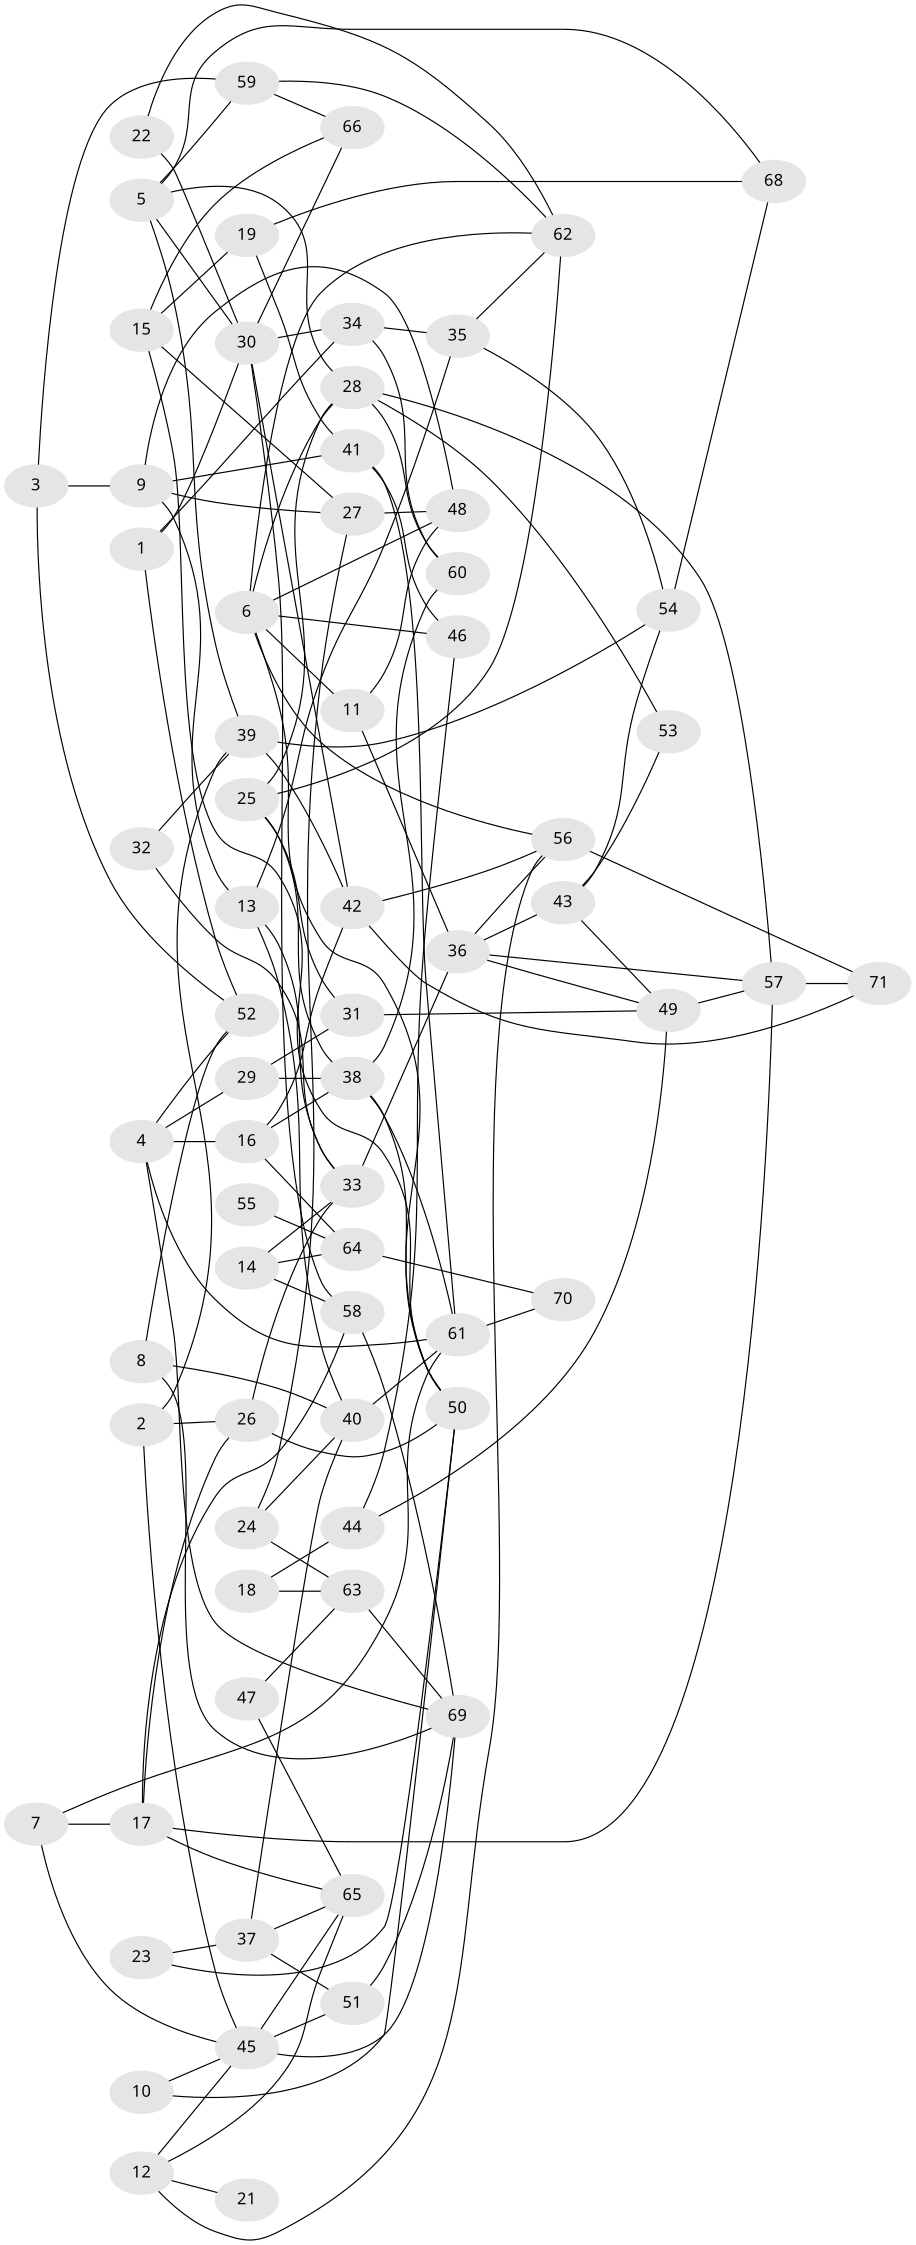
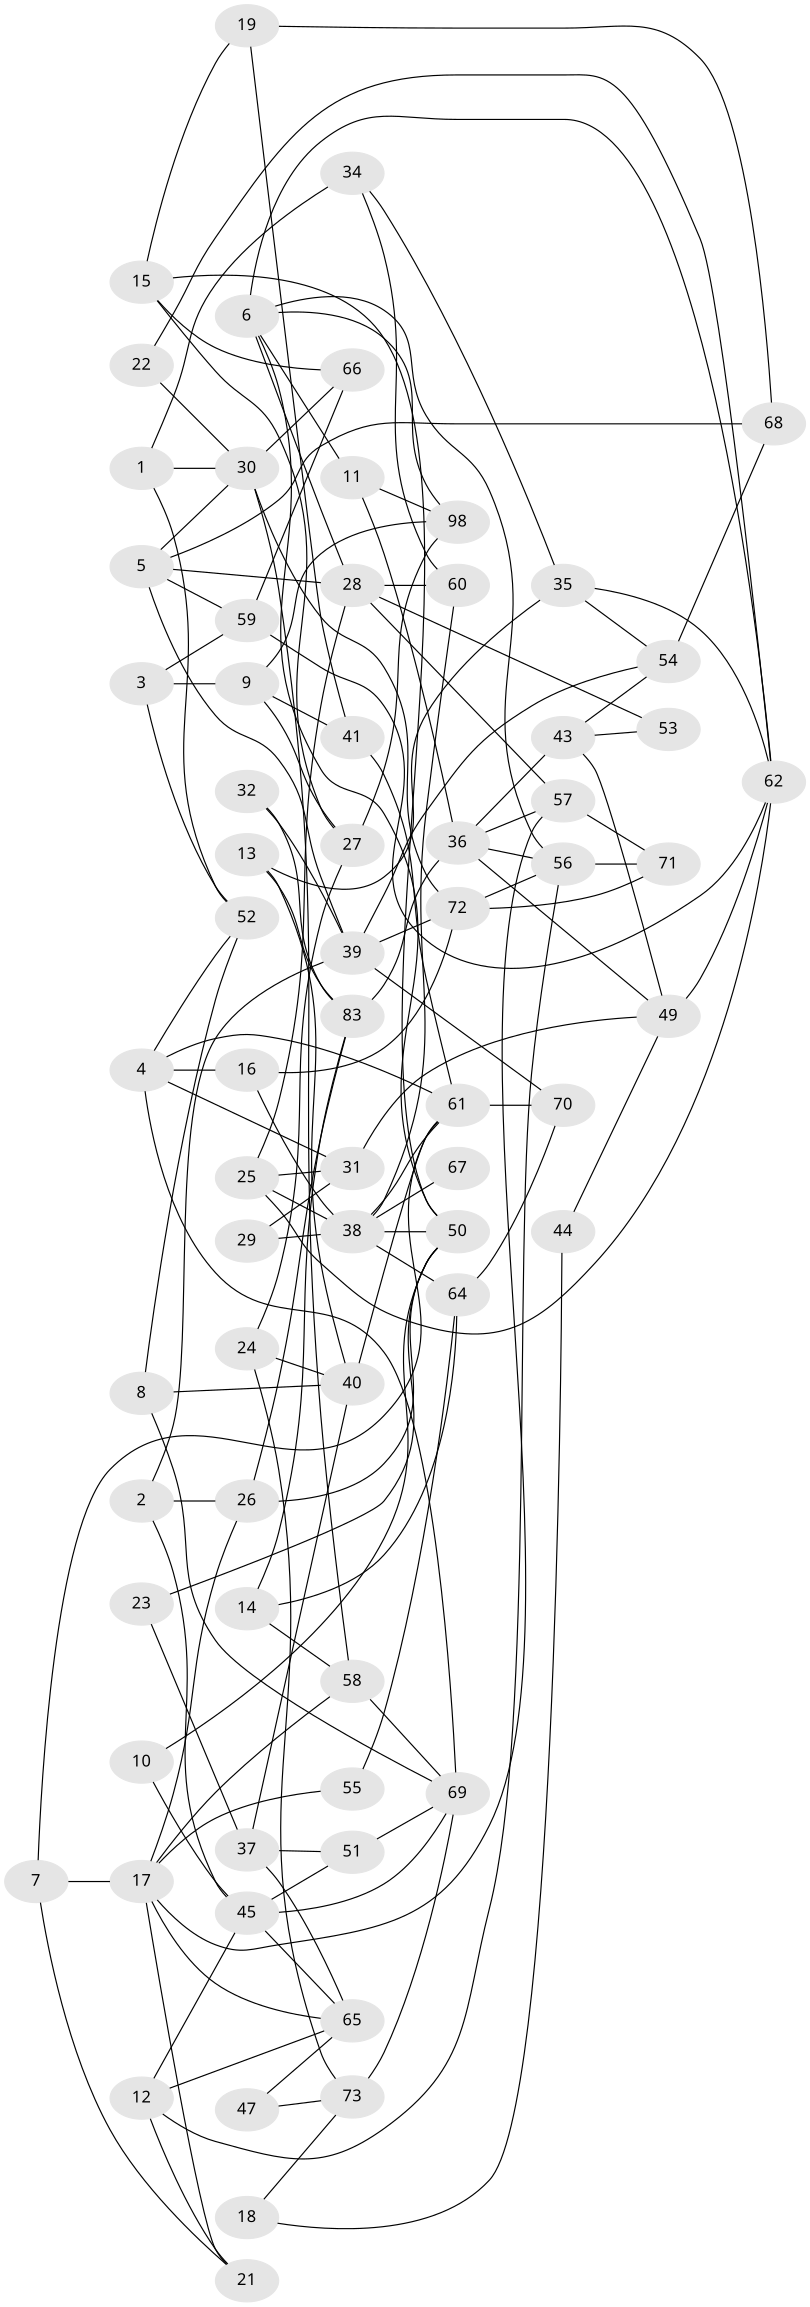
(300, 334) -> none
(458, 510) -> (458, 522)
(458, 637) -> none
(196, 696) -> none
(352, 907) -> (458, 909)
(721, 997) -> (735, 904)
none -> (458, 1029)
(183, 1117) -> (247, 1119)
none -> (458, 1168)
(289, 1184) -> (405, 1263)
(352, 1186) -> (352, 1016)
(352, 1591) -> (352, 2097)
none -> (241, 1808)
(96, 1974) -> (97, 2103)
none -> (177, 2077)
